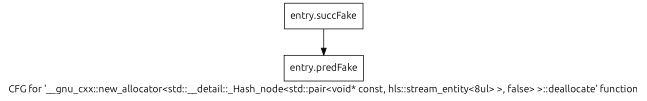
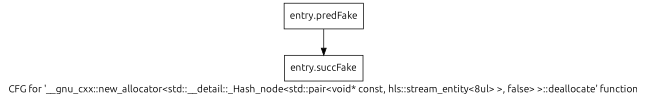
(324, 39) -> (324, 39)
